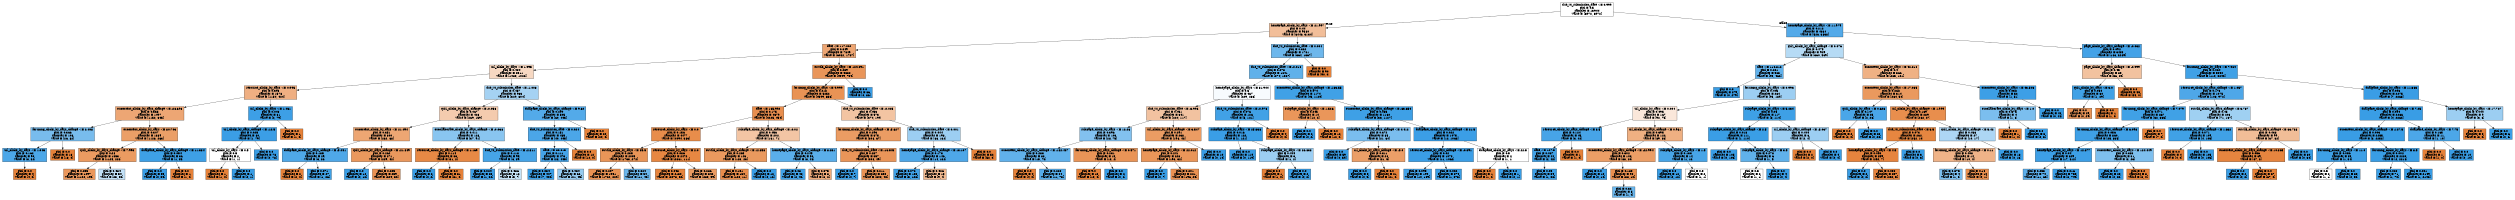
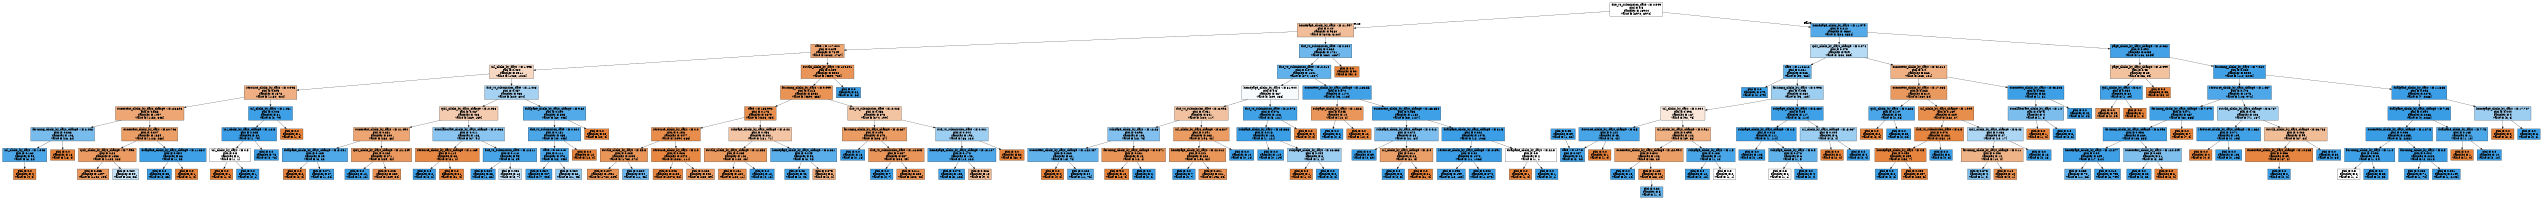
none -> (853, 155)
(1544, 164) -> (1567, 143)
(2265, 174) -> none
